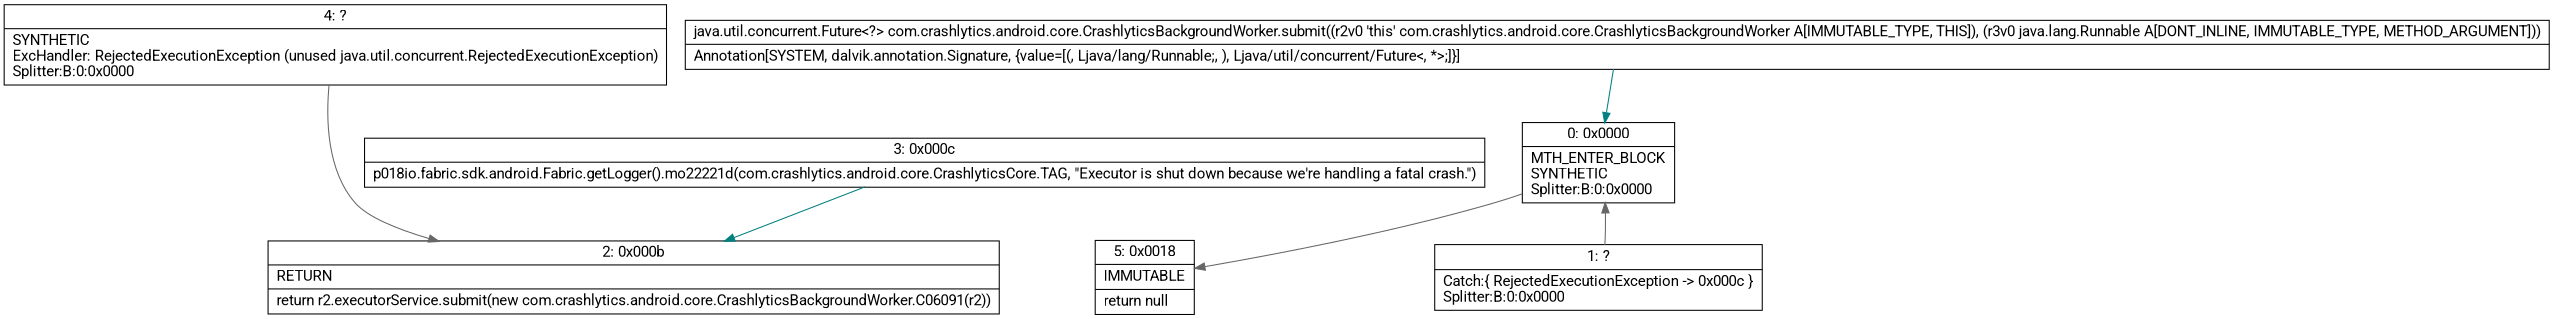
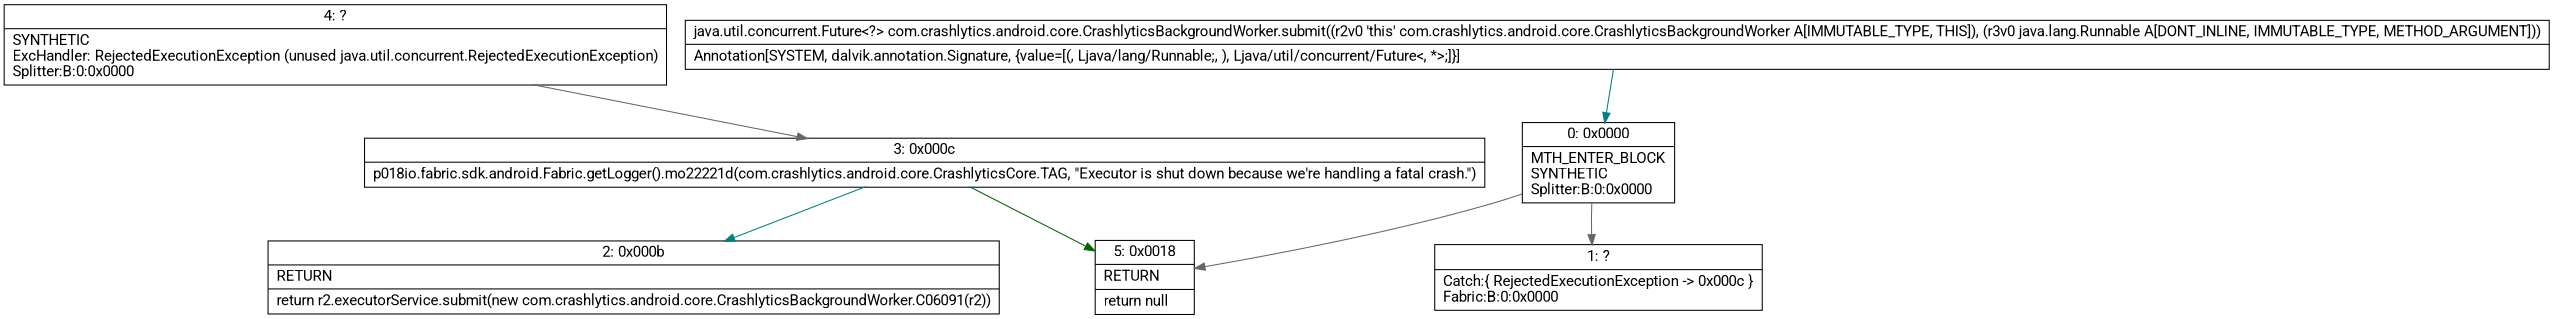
(344, 186) -> (665, 111)
none -> (1028, 216)
(1605, 229) -> (1591, 218)
(1145, 276) -> (1132, 276)
(1504, 297) -> (1501, 297)
